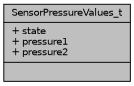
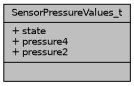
(40, 42) -> (40, 42)
